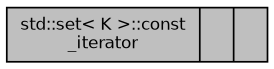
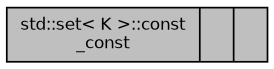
(103, 43) -> (103, 43)
